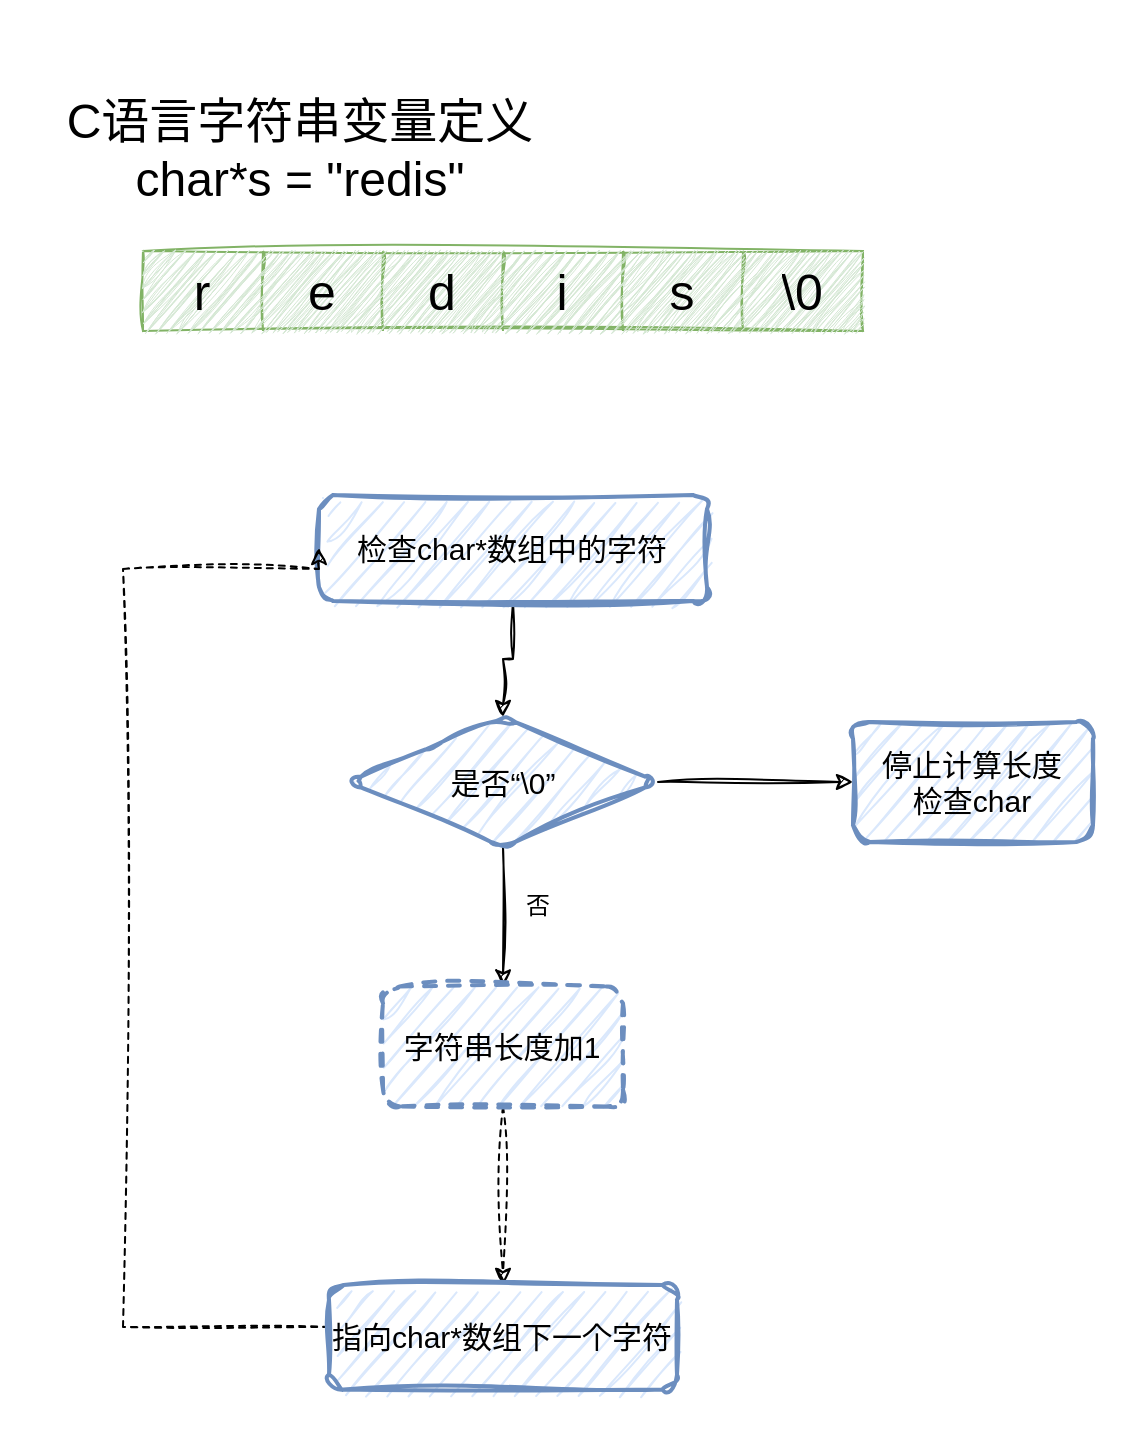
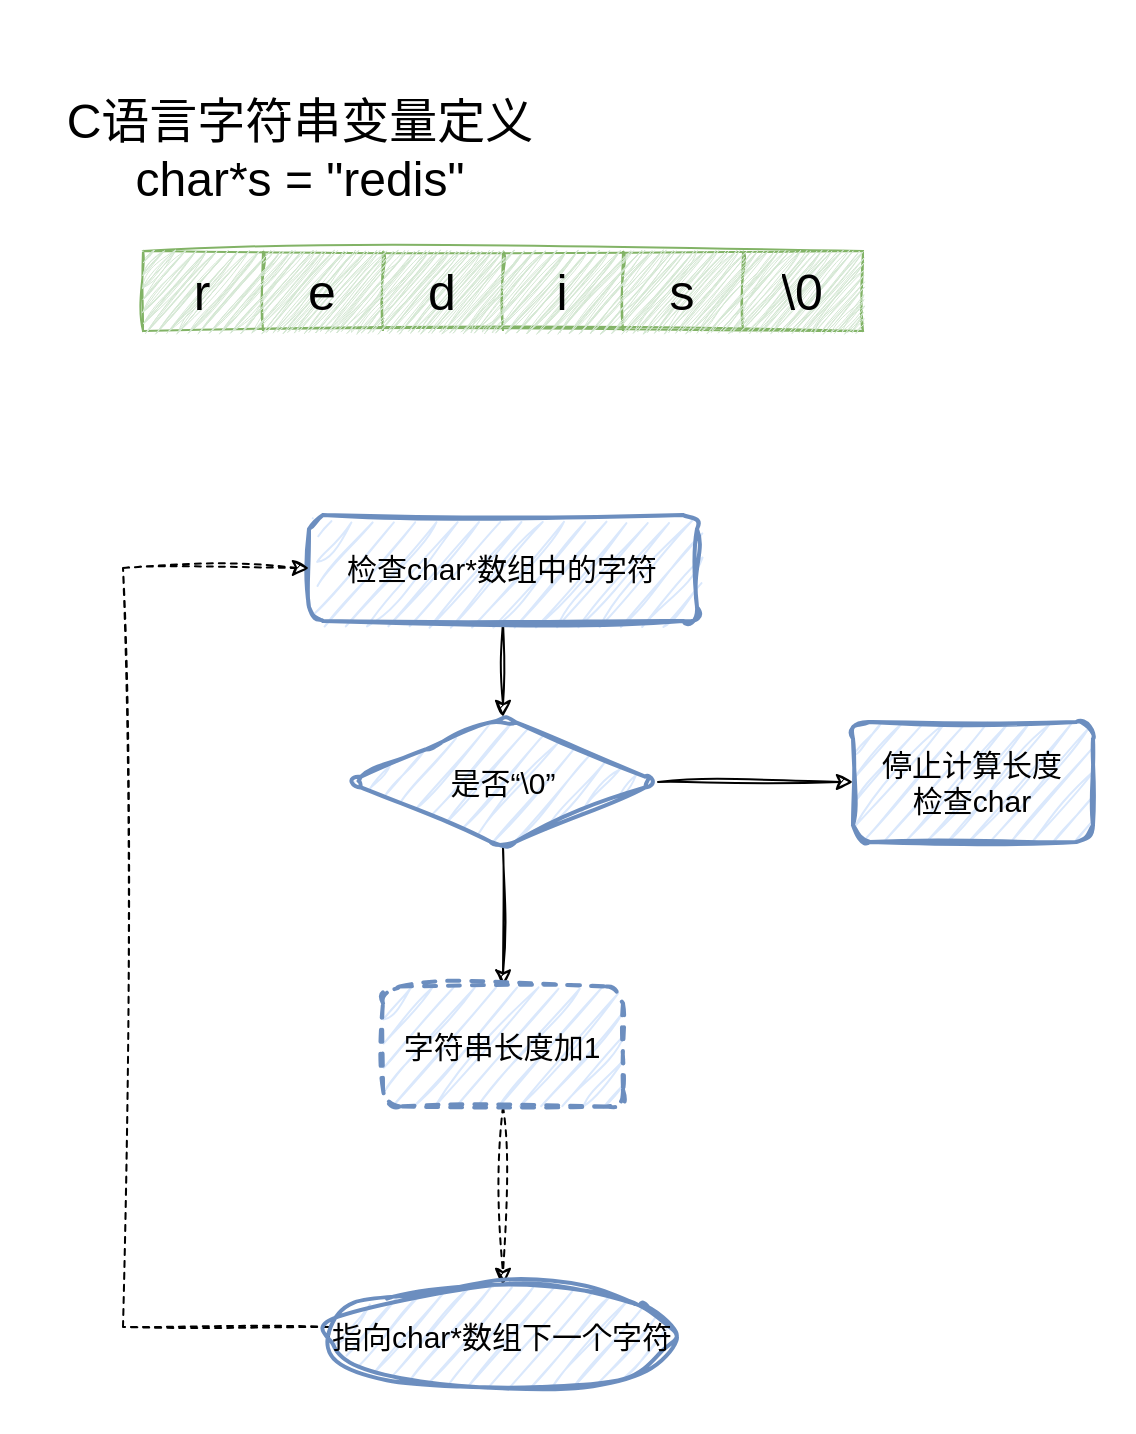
(513, 548) -> (503, 568)
(539, 907) -> none
(503, 1337) -> (503, 1337)
